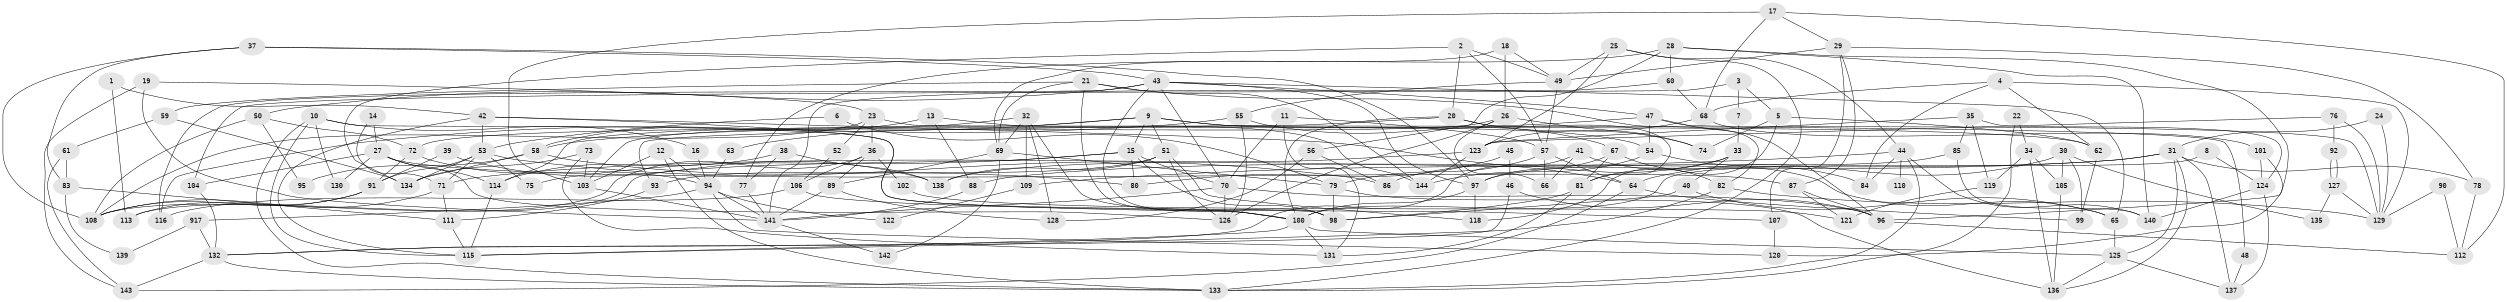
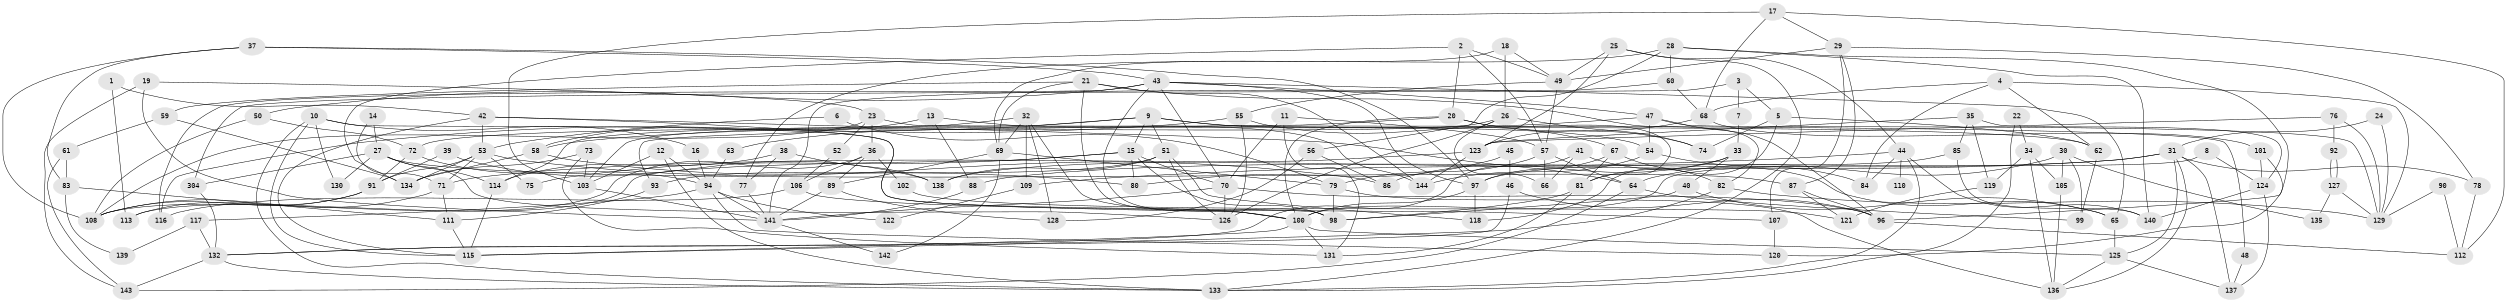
(193, 186) -> (193, 186)
(302, 186) -> none
(196, 221) -> (196, 221)
